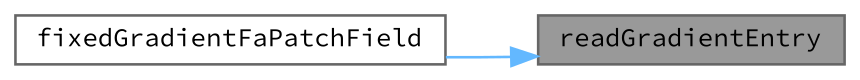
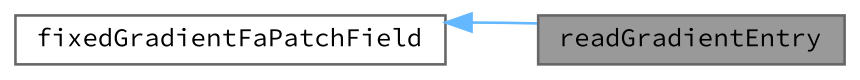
(479, 57) -> (504, 23)
